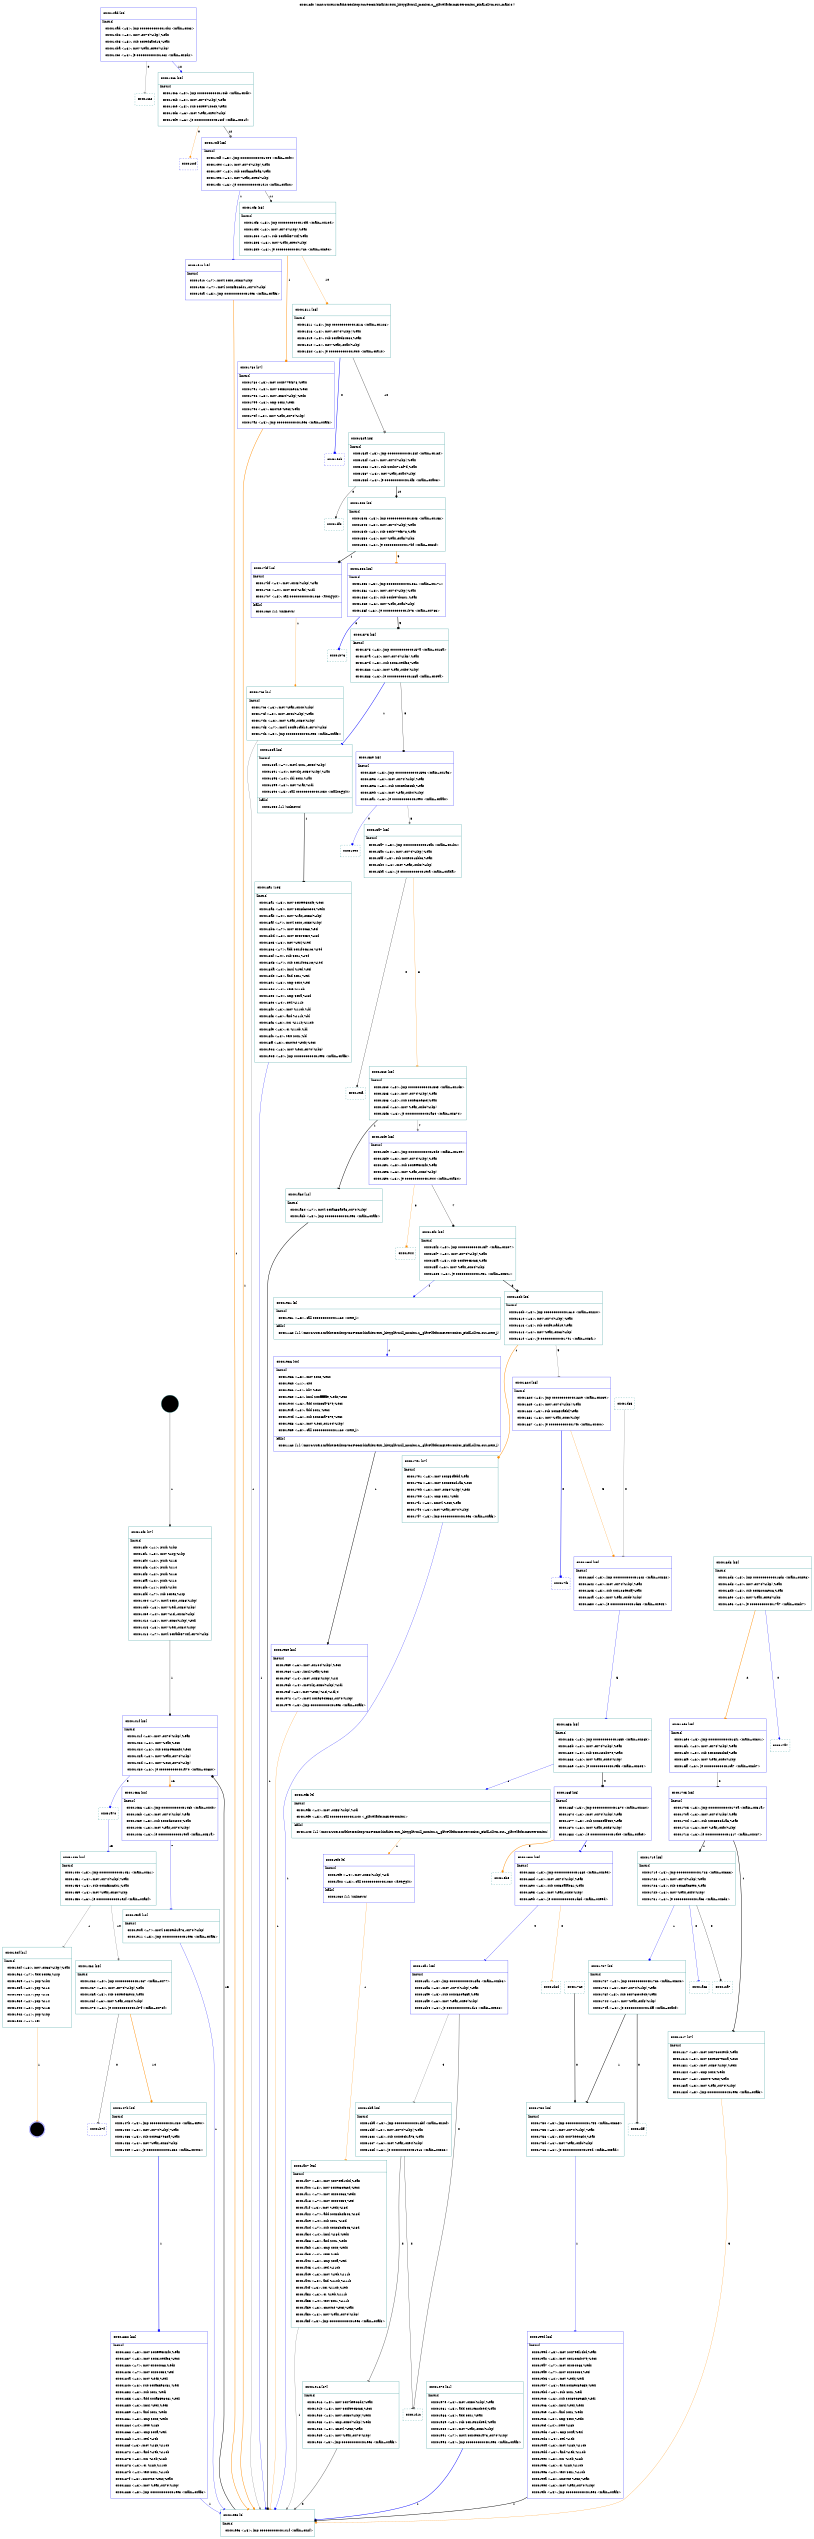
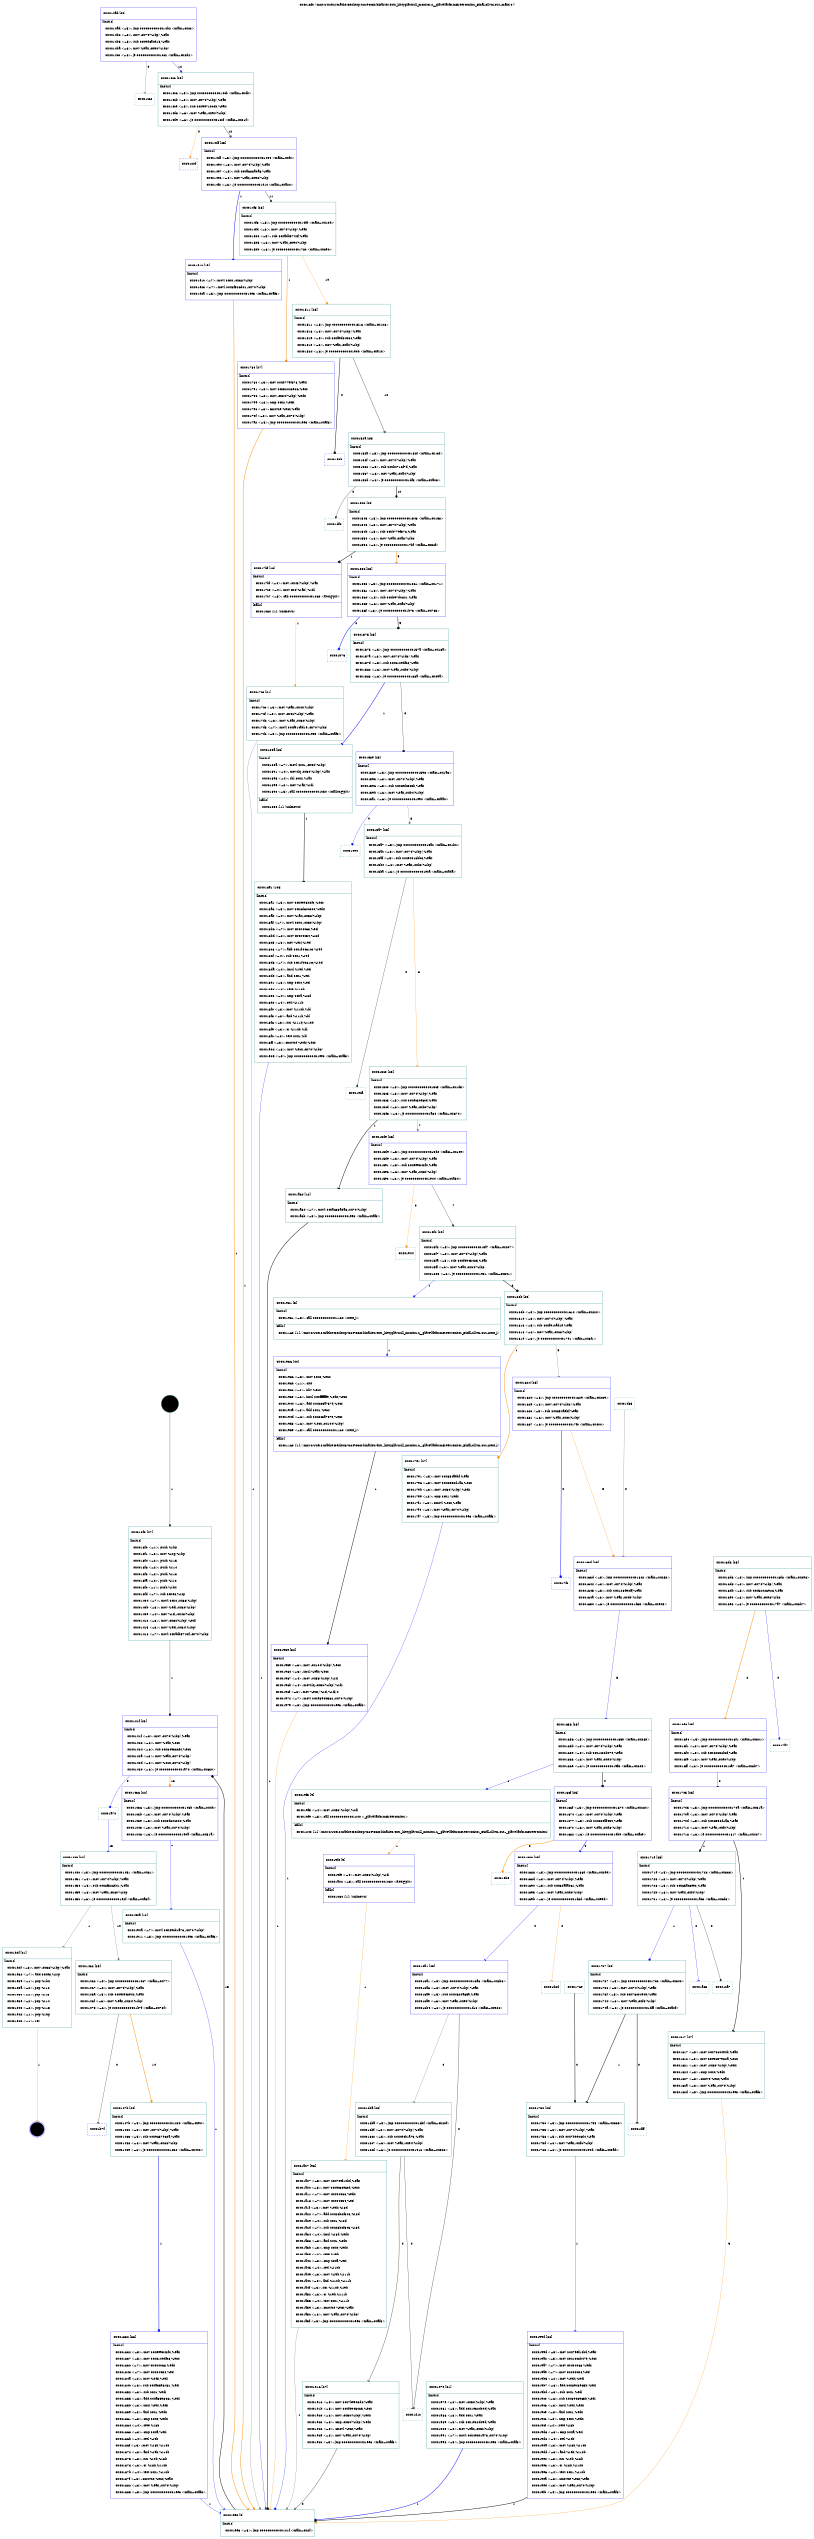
(235, 225) -> (235, 225)
(337, 405) -> (337, 405)
(442, 1205) -> (442, 1205)
